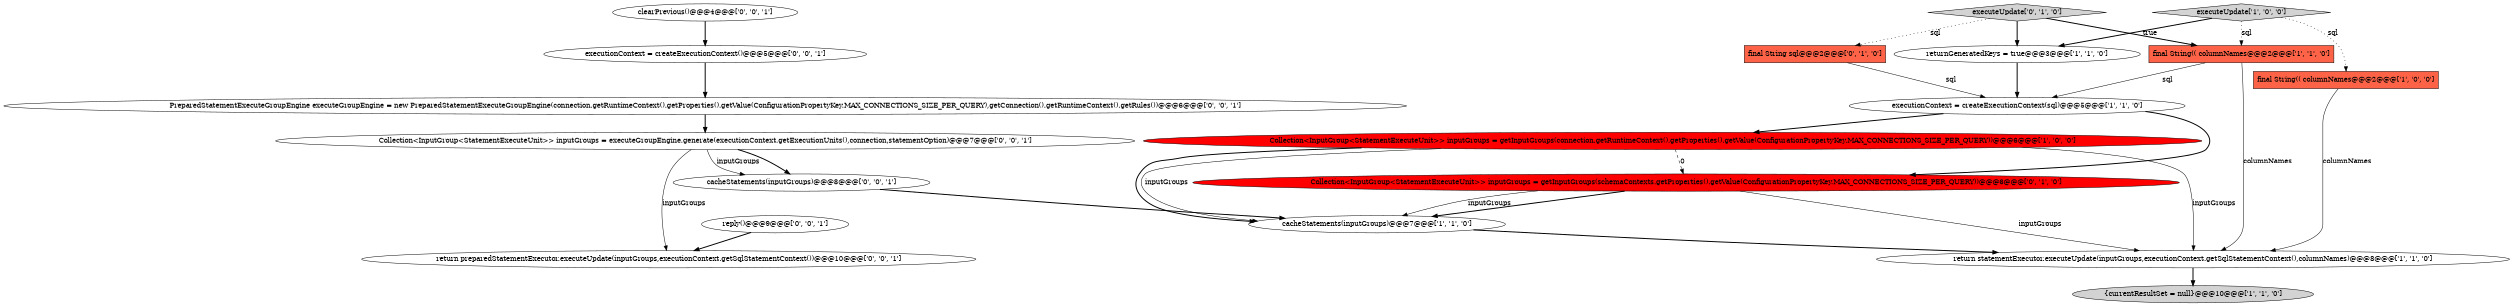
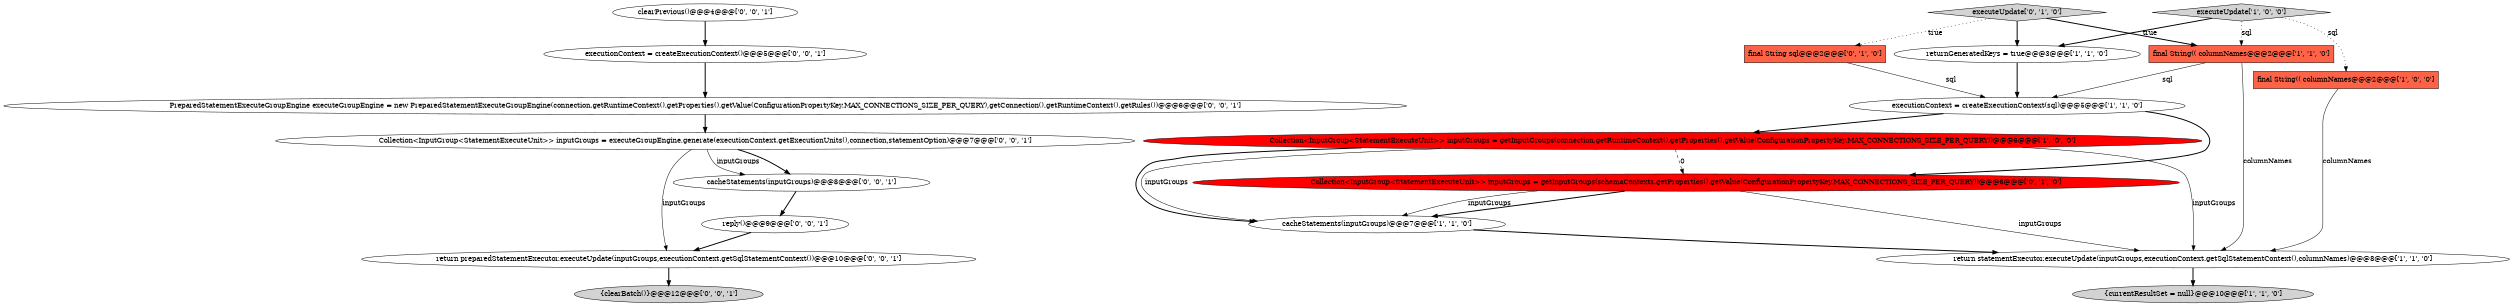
(1935, 33) -> (1935, 33)
(1080, 205) -> (790, 201)
none -> (669, 294)
